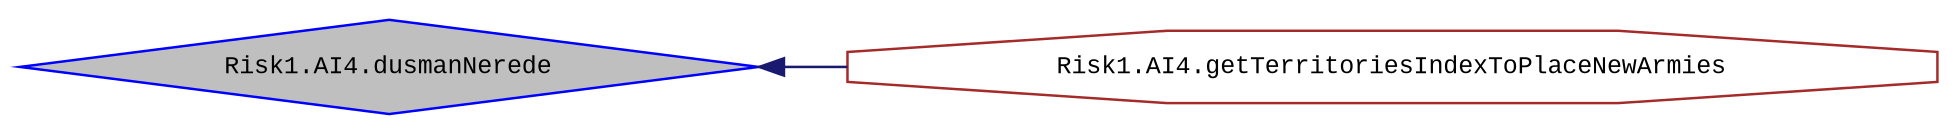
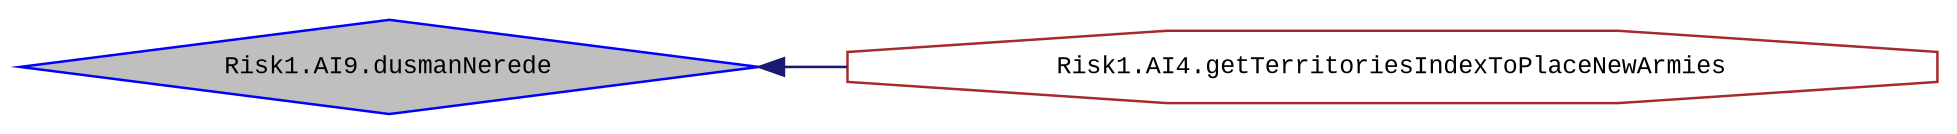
(389, 67) -> (389, 67)
